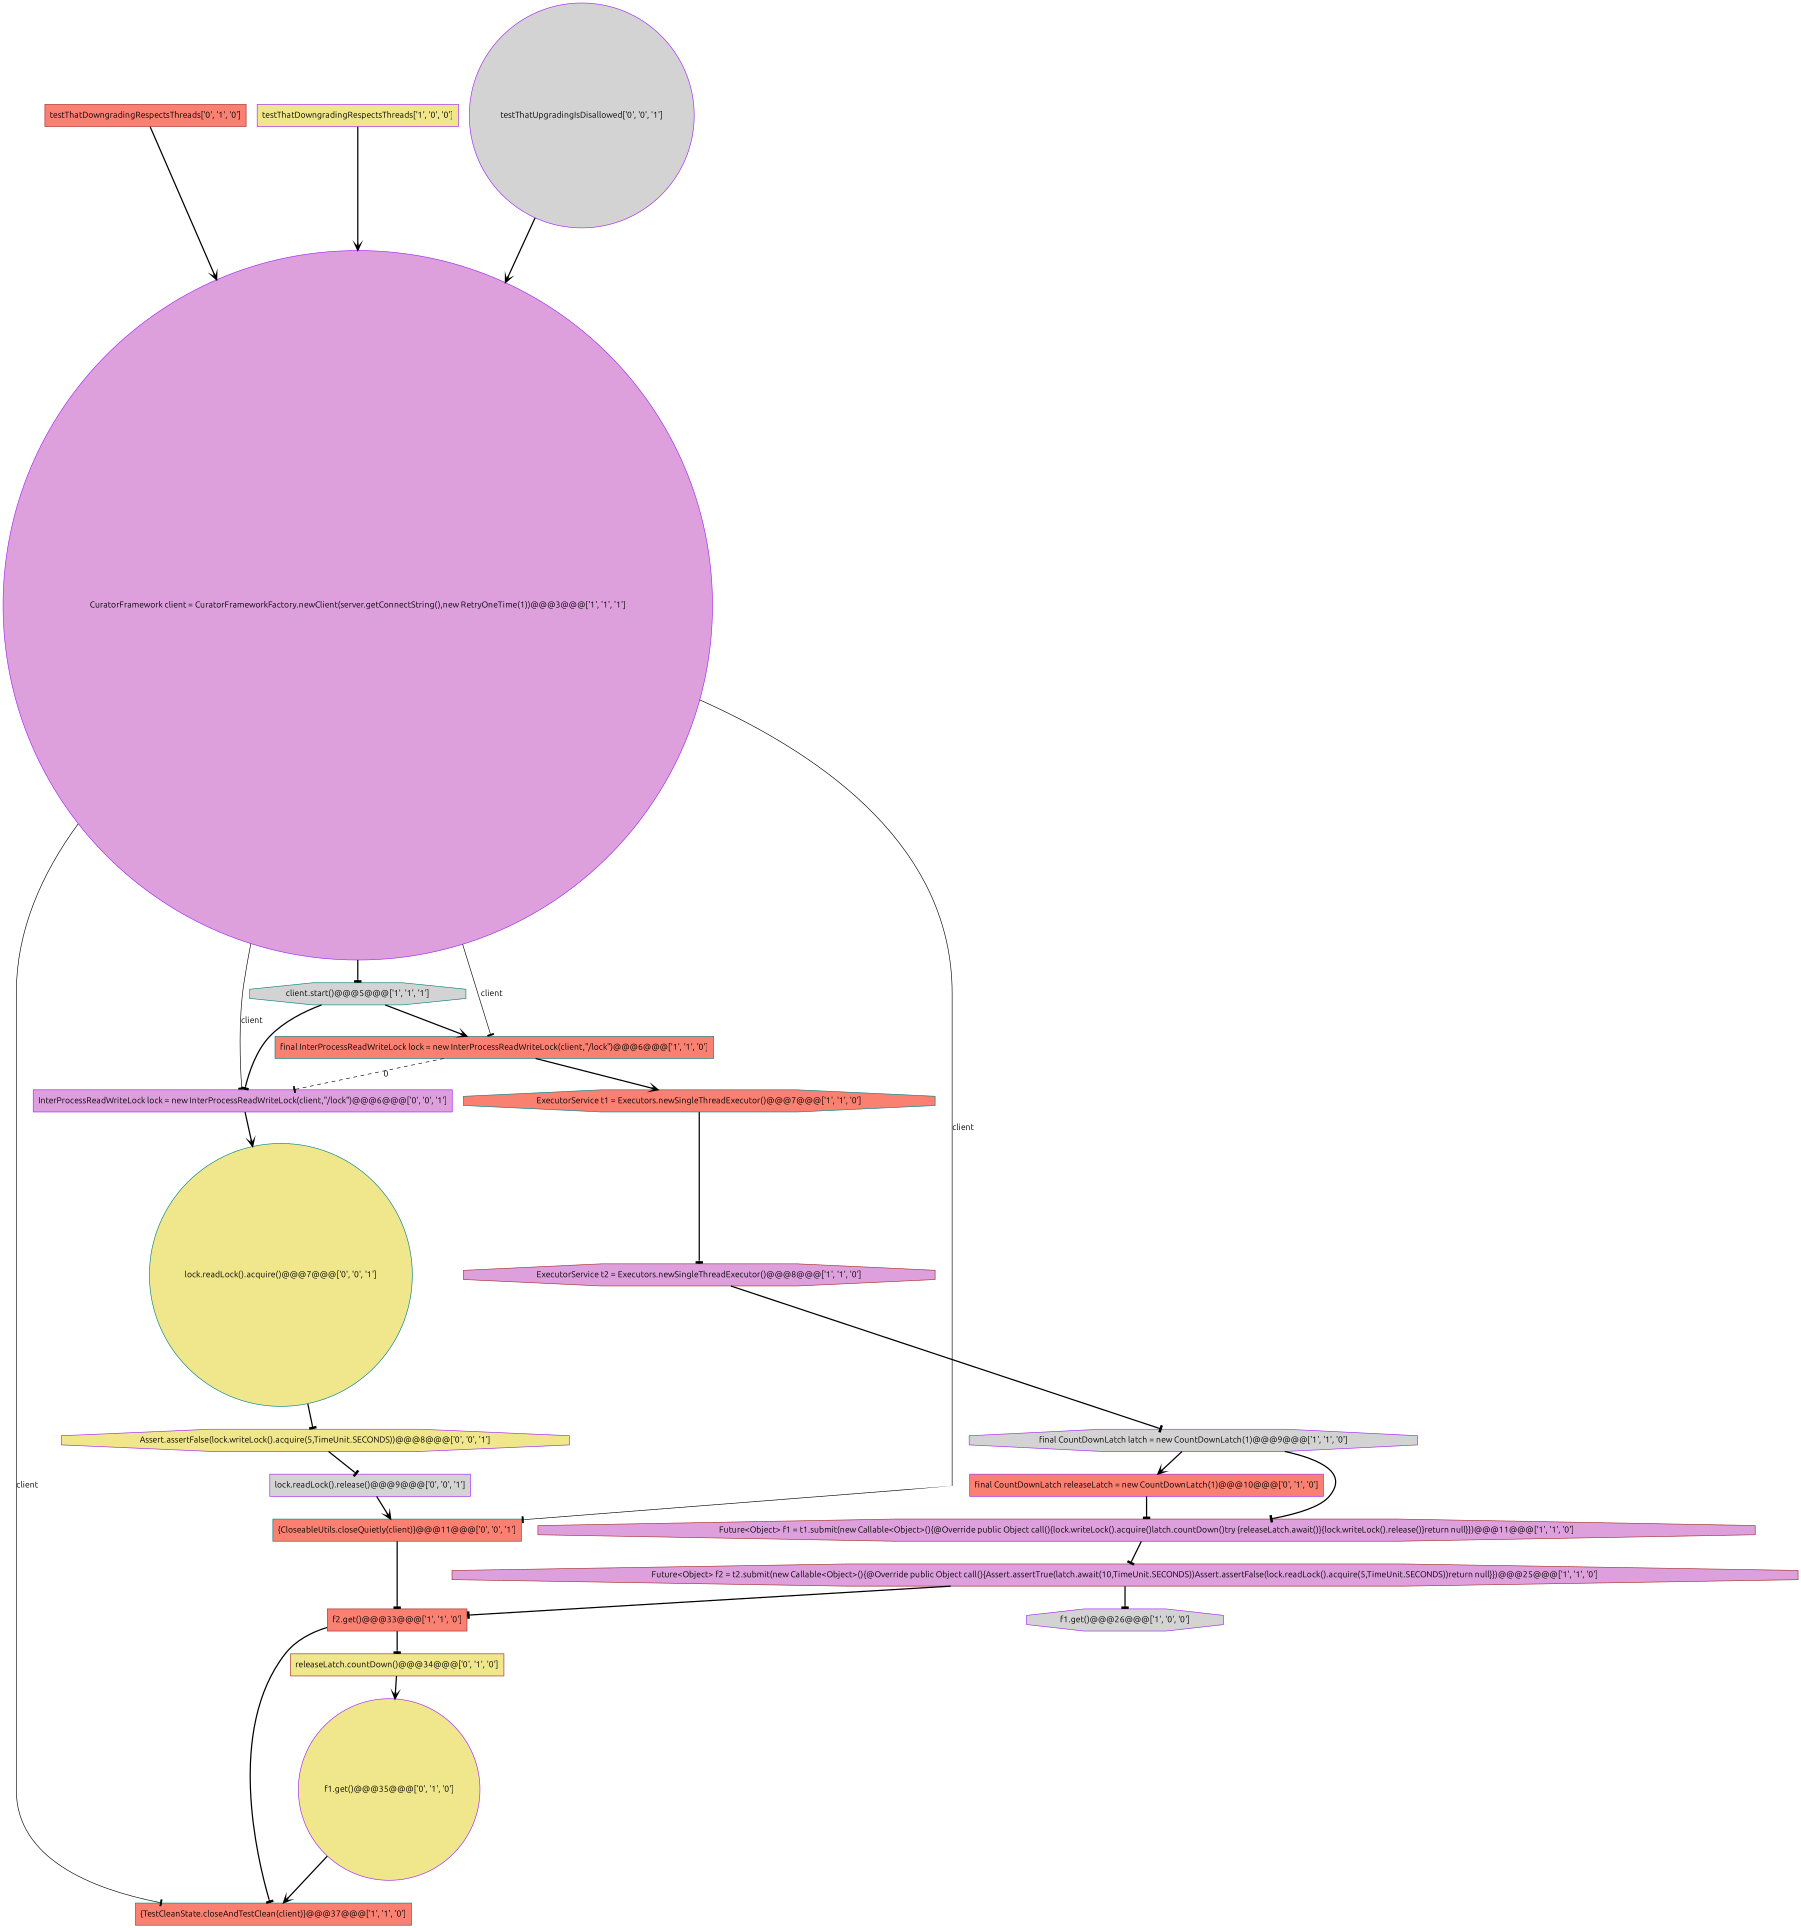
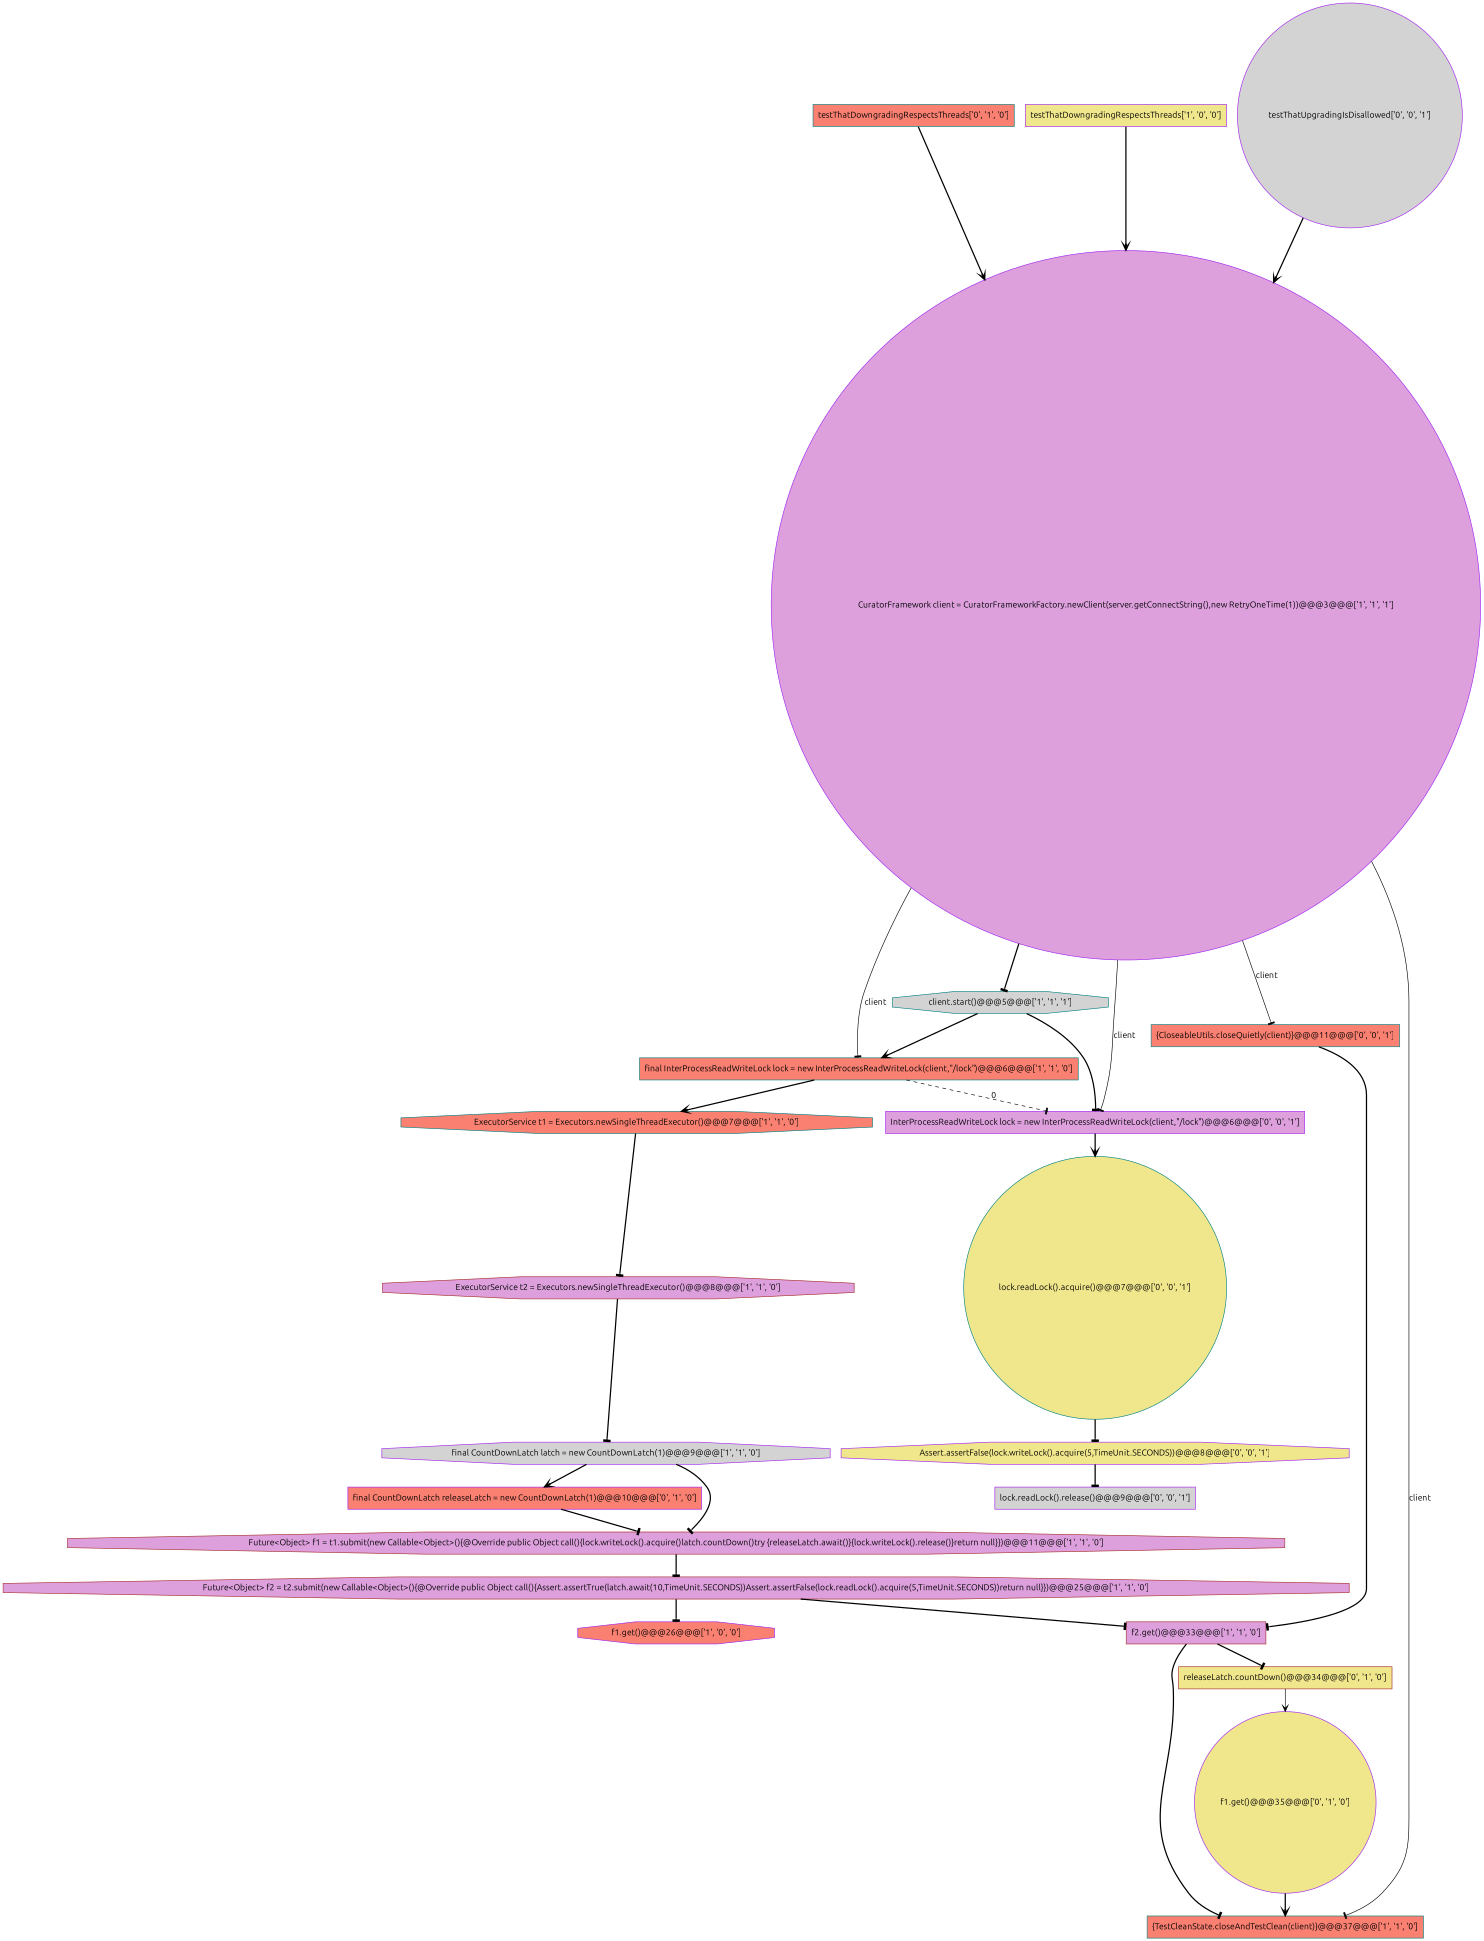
(146, 115) -> (914, 115)
(382, 1505) -> none
(397, 1620) -> (1196, 1633)
(1125, 1620) -> (676, 1633)
(396, 1684) -> (1285, 1697)
